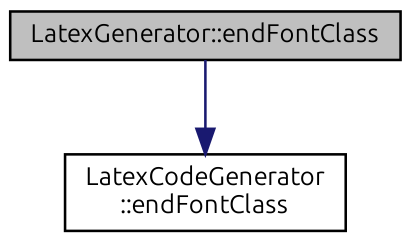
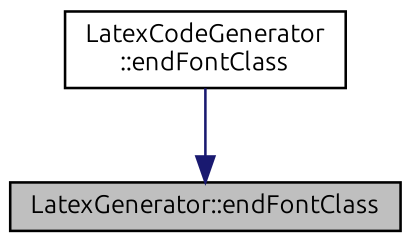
(205, 94) -> (205, 122)
